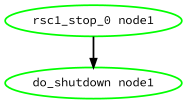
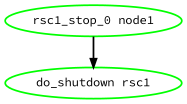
(93, 83) -> (93, 83)
